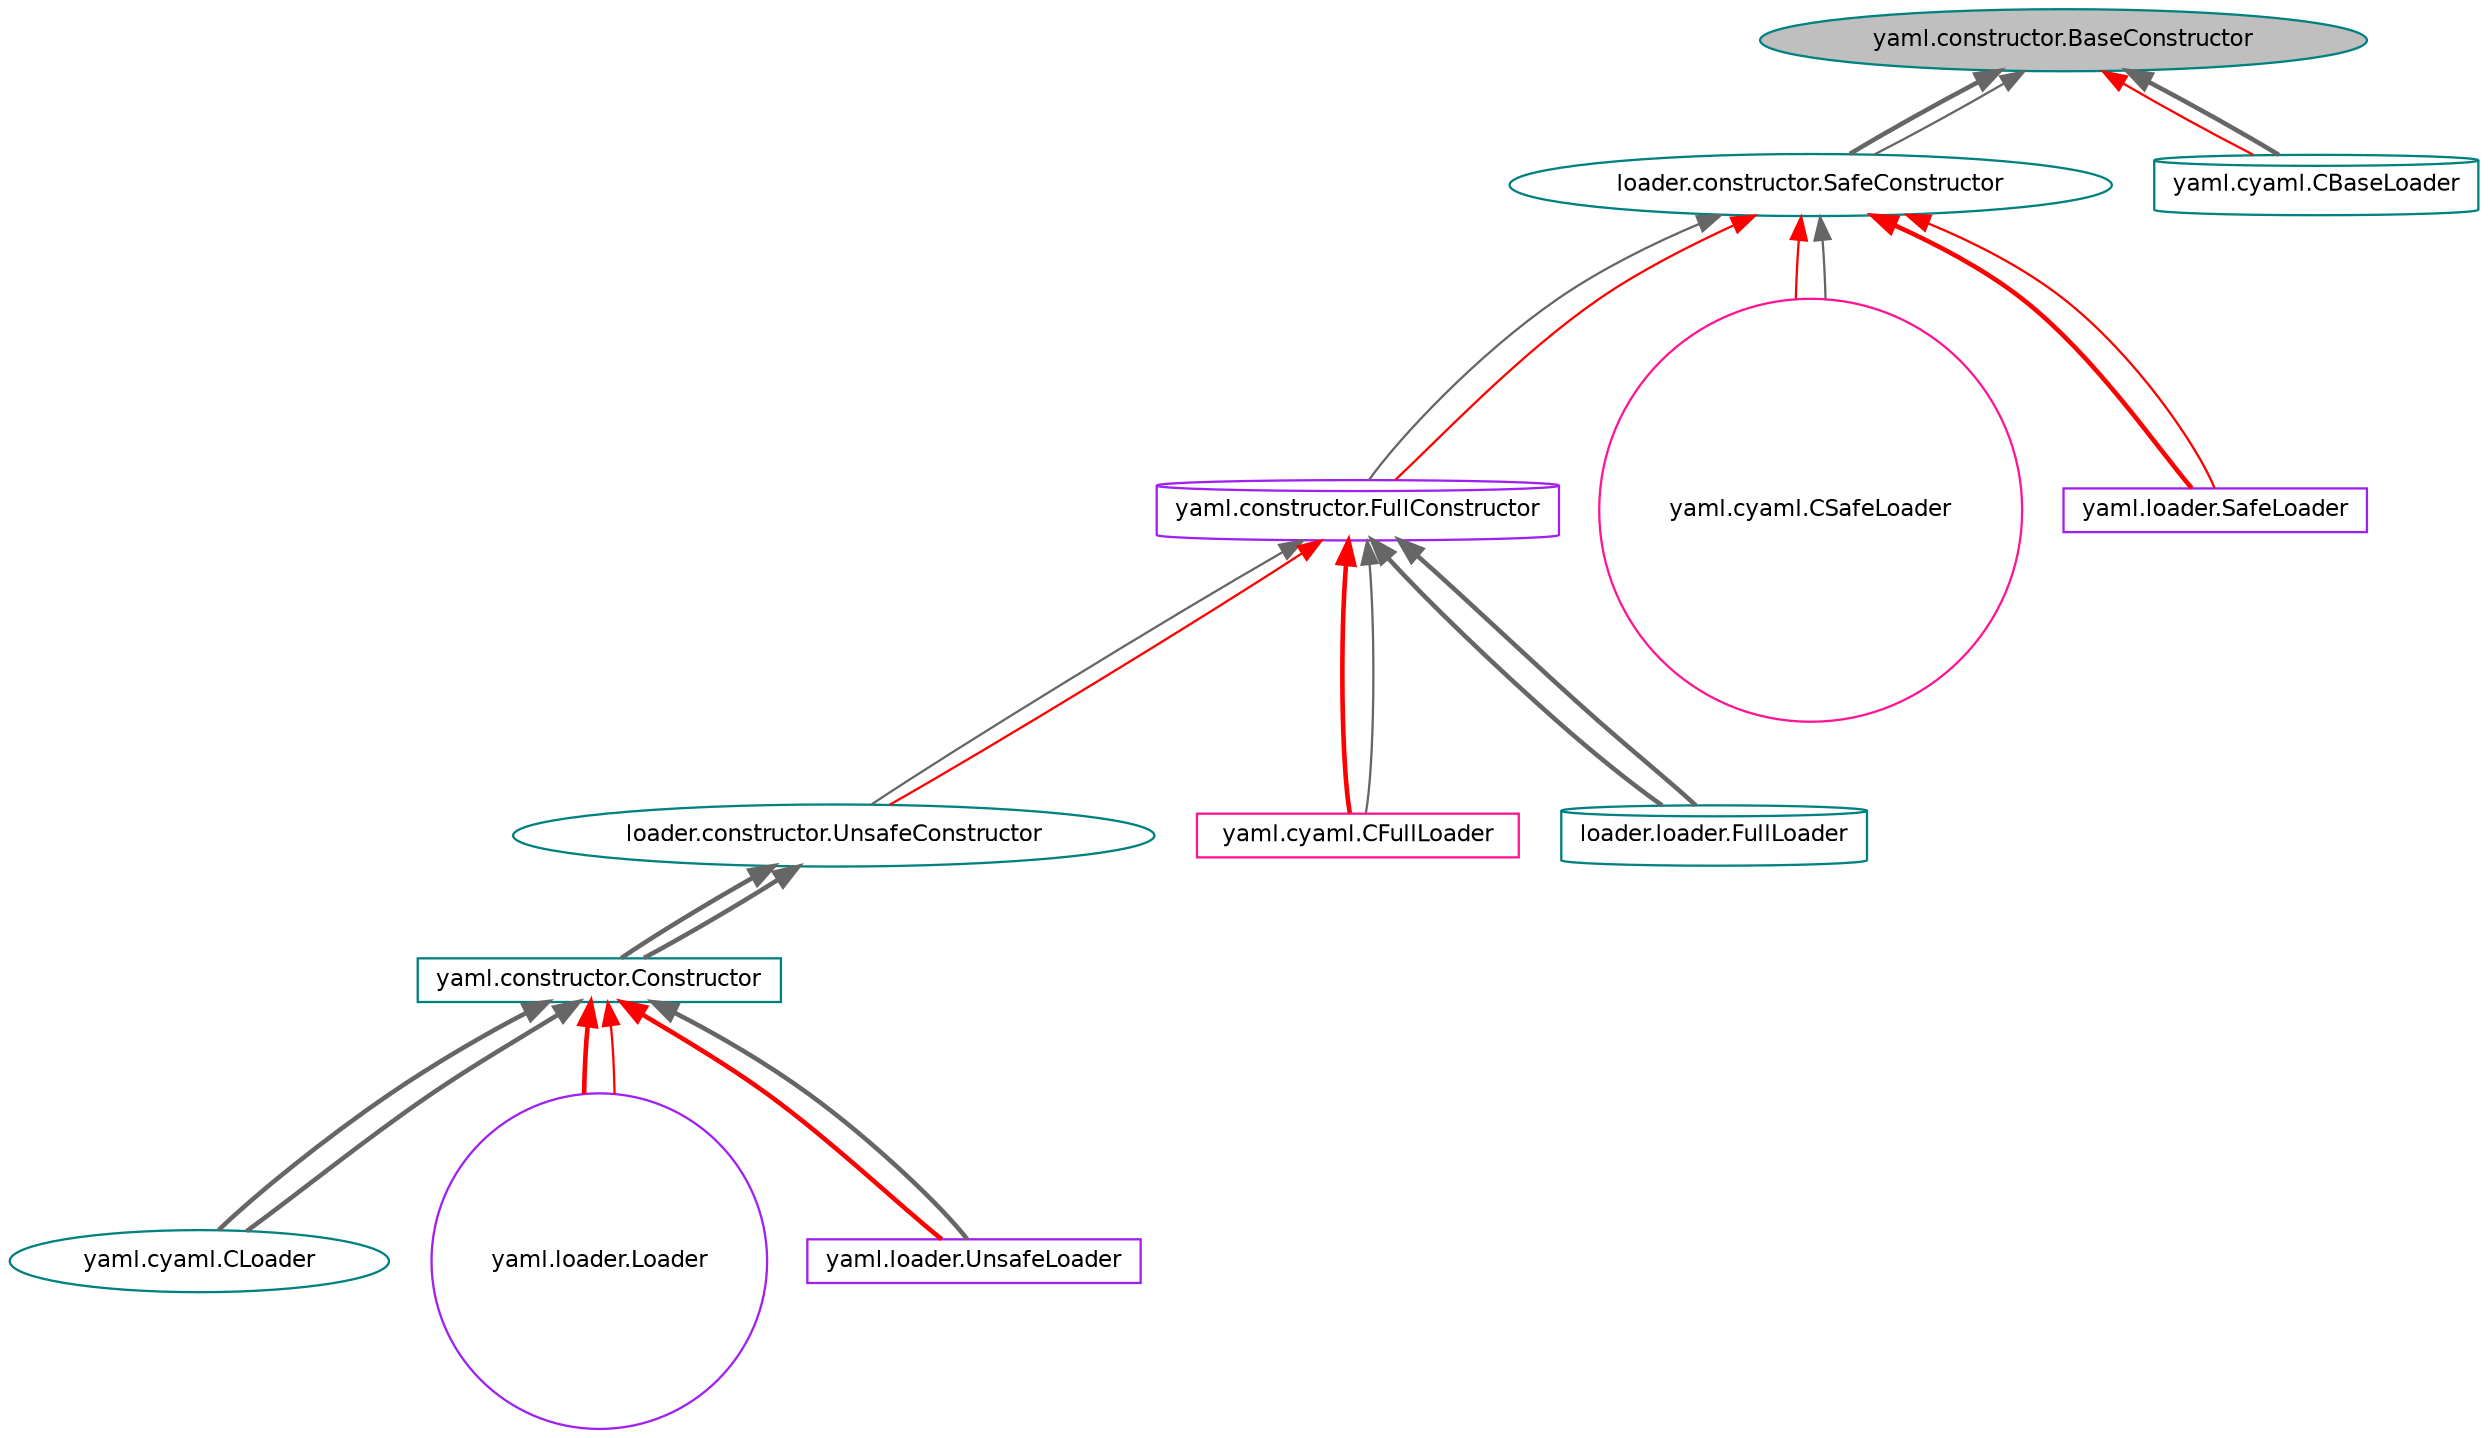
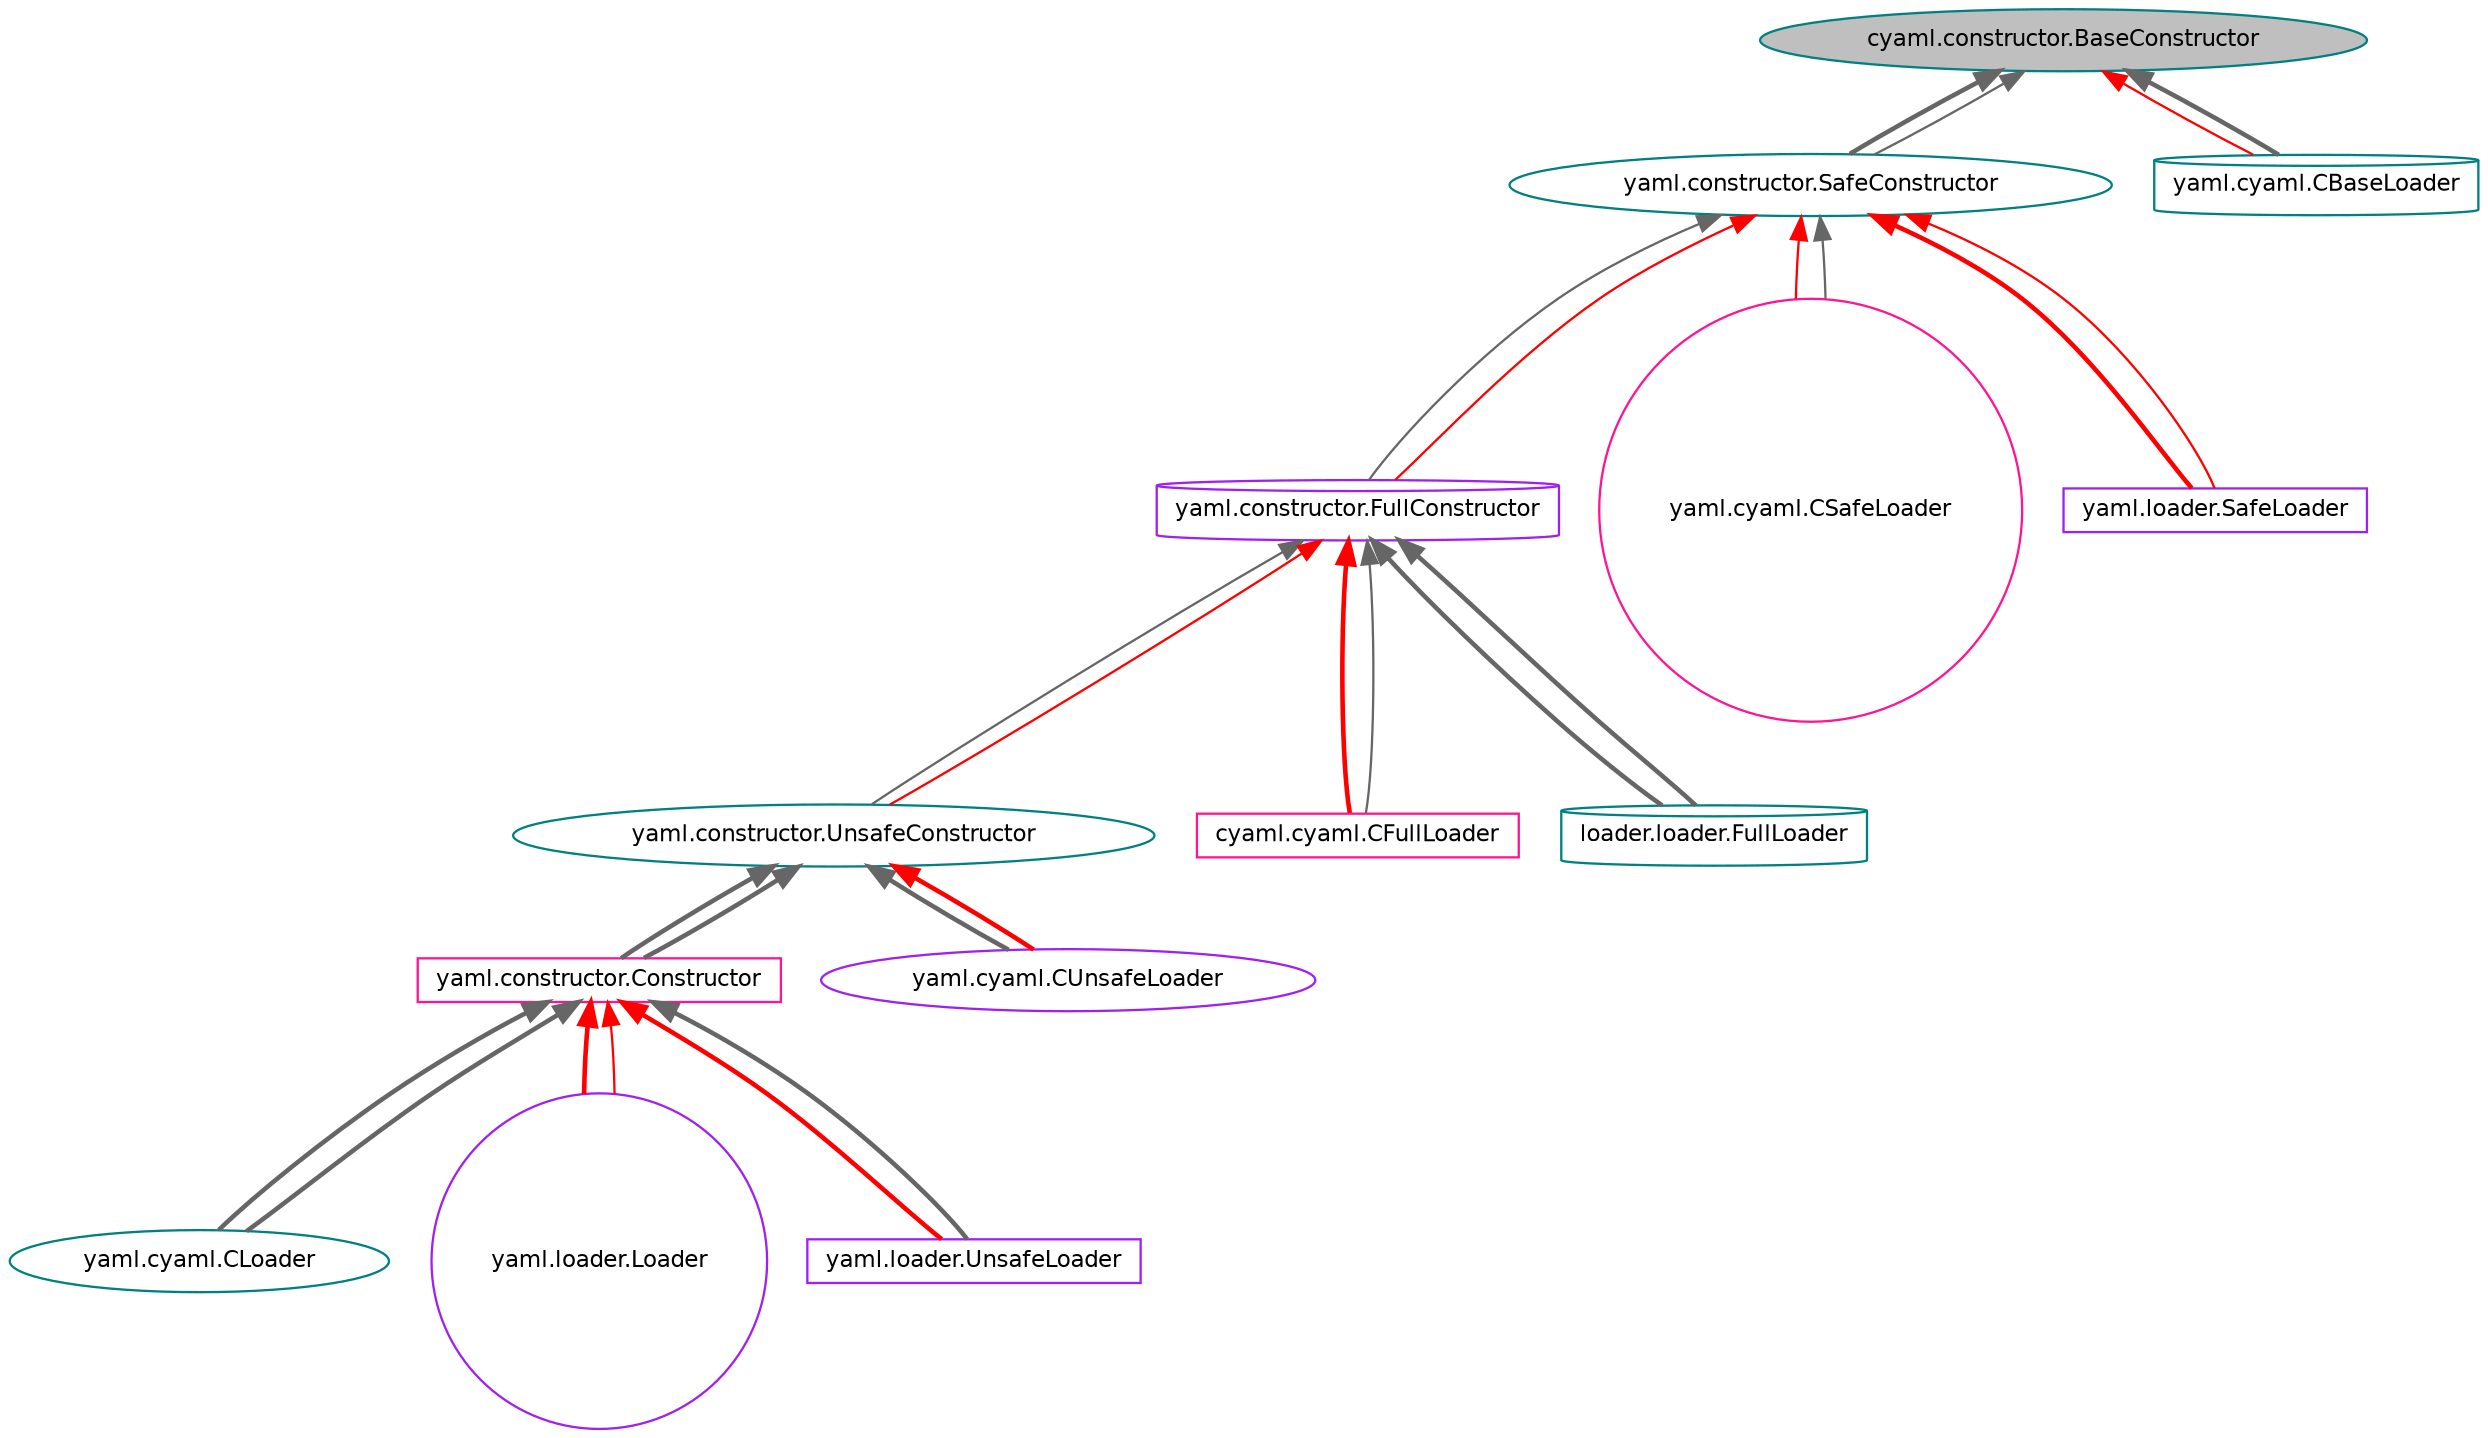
(2064, 40) -> (2064, 40)
(1811, 185) -> (1811, 185)
(834, 836) -> (834, 836)
(1358, 836) -> (1358, 836)
(599, 980) -> (599, 980)
none -> (1068, 980)
